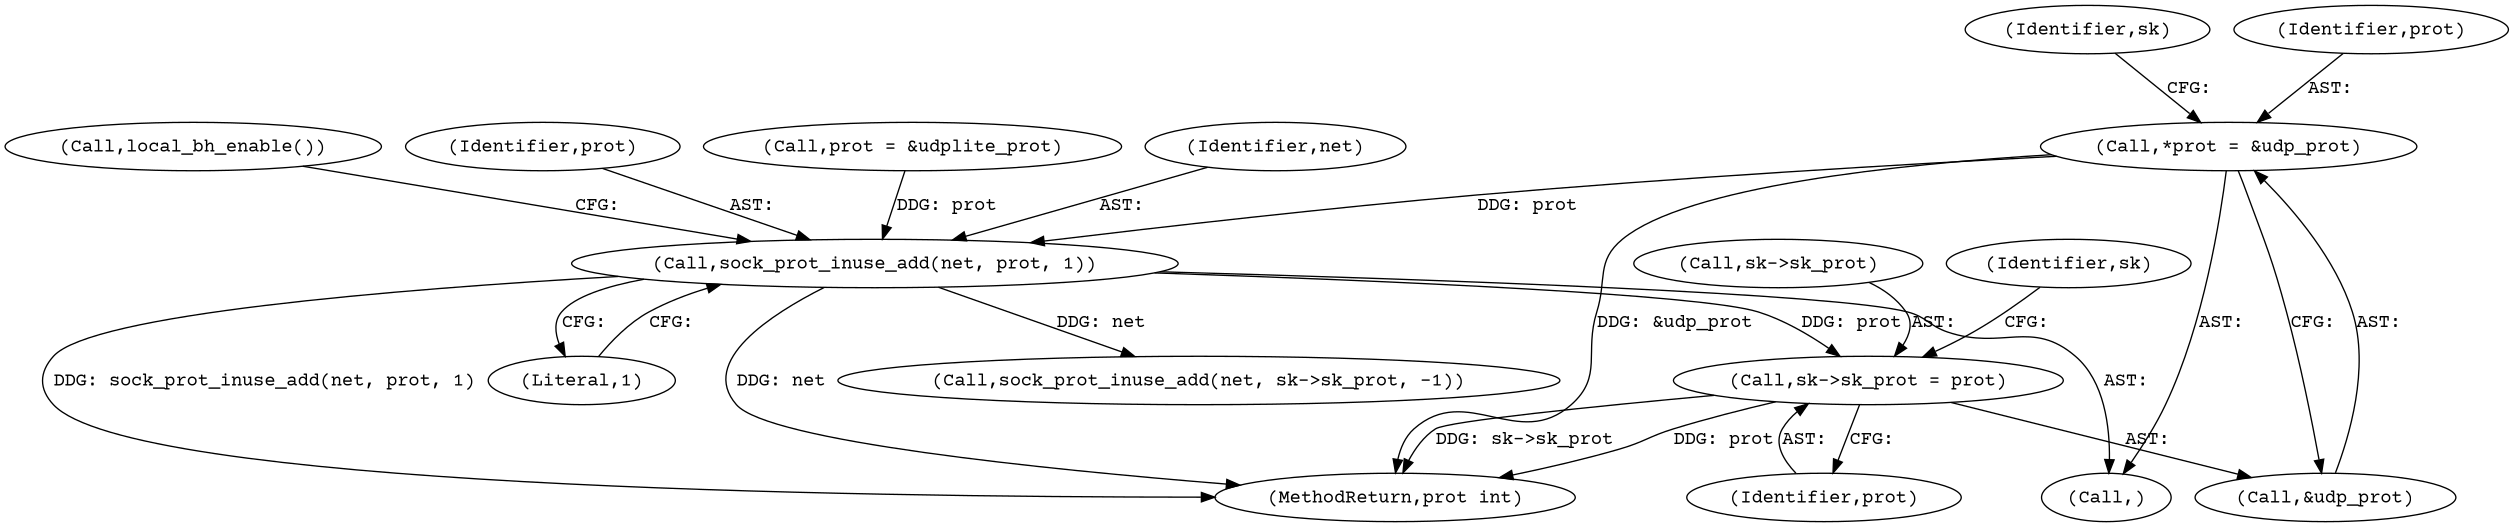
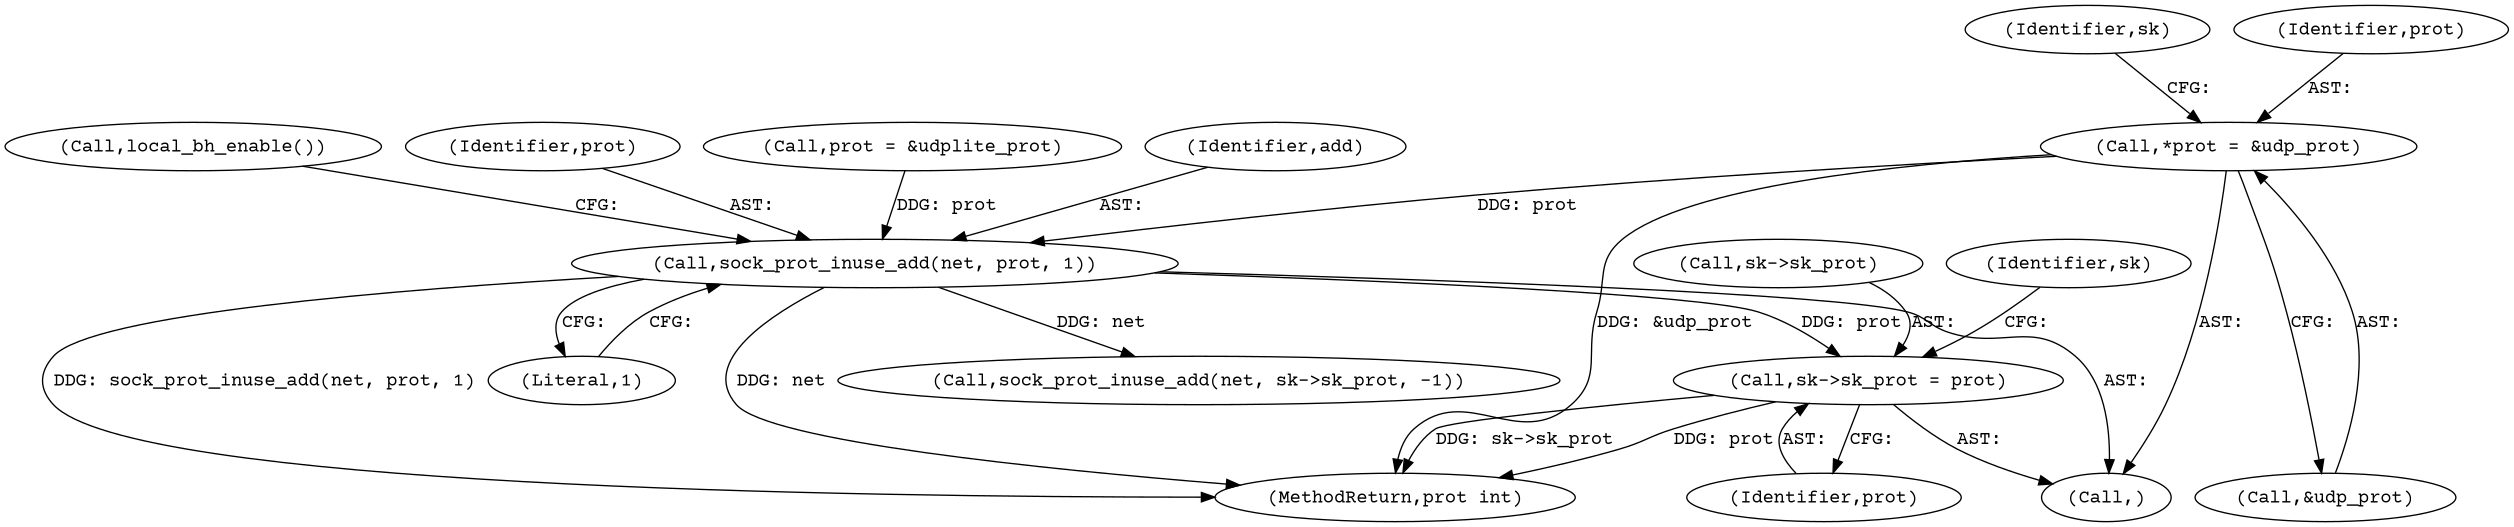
(1276, 147) -> (1276, 147)
(2095, 438) -> (1962, 451)
